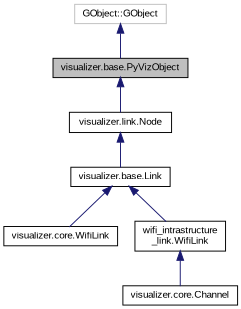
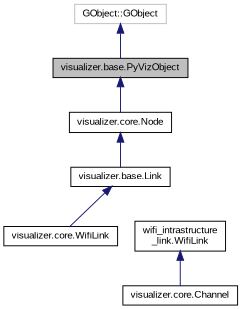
(120, 122) -> (120, 122)
(151, 207) -> none
